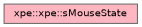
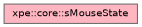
(71, 14) -> (71, 14)
